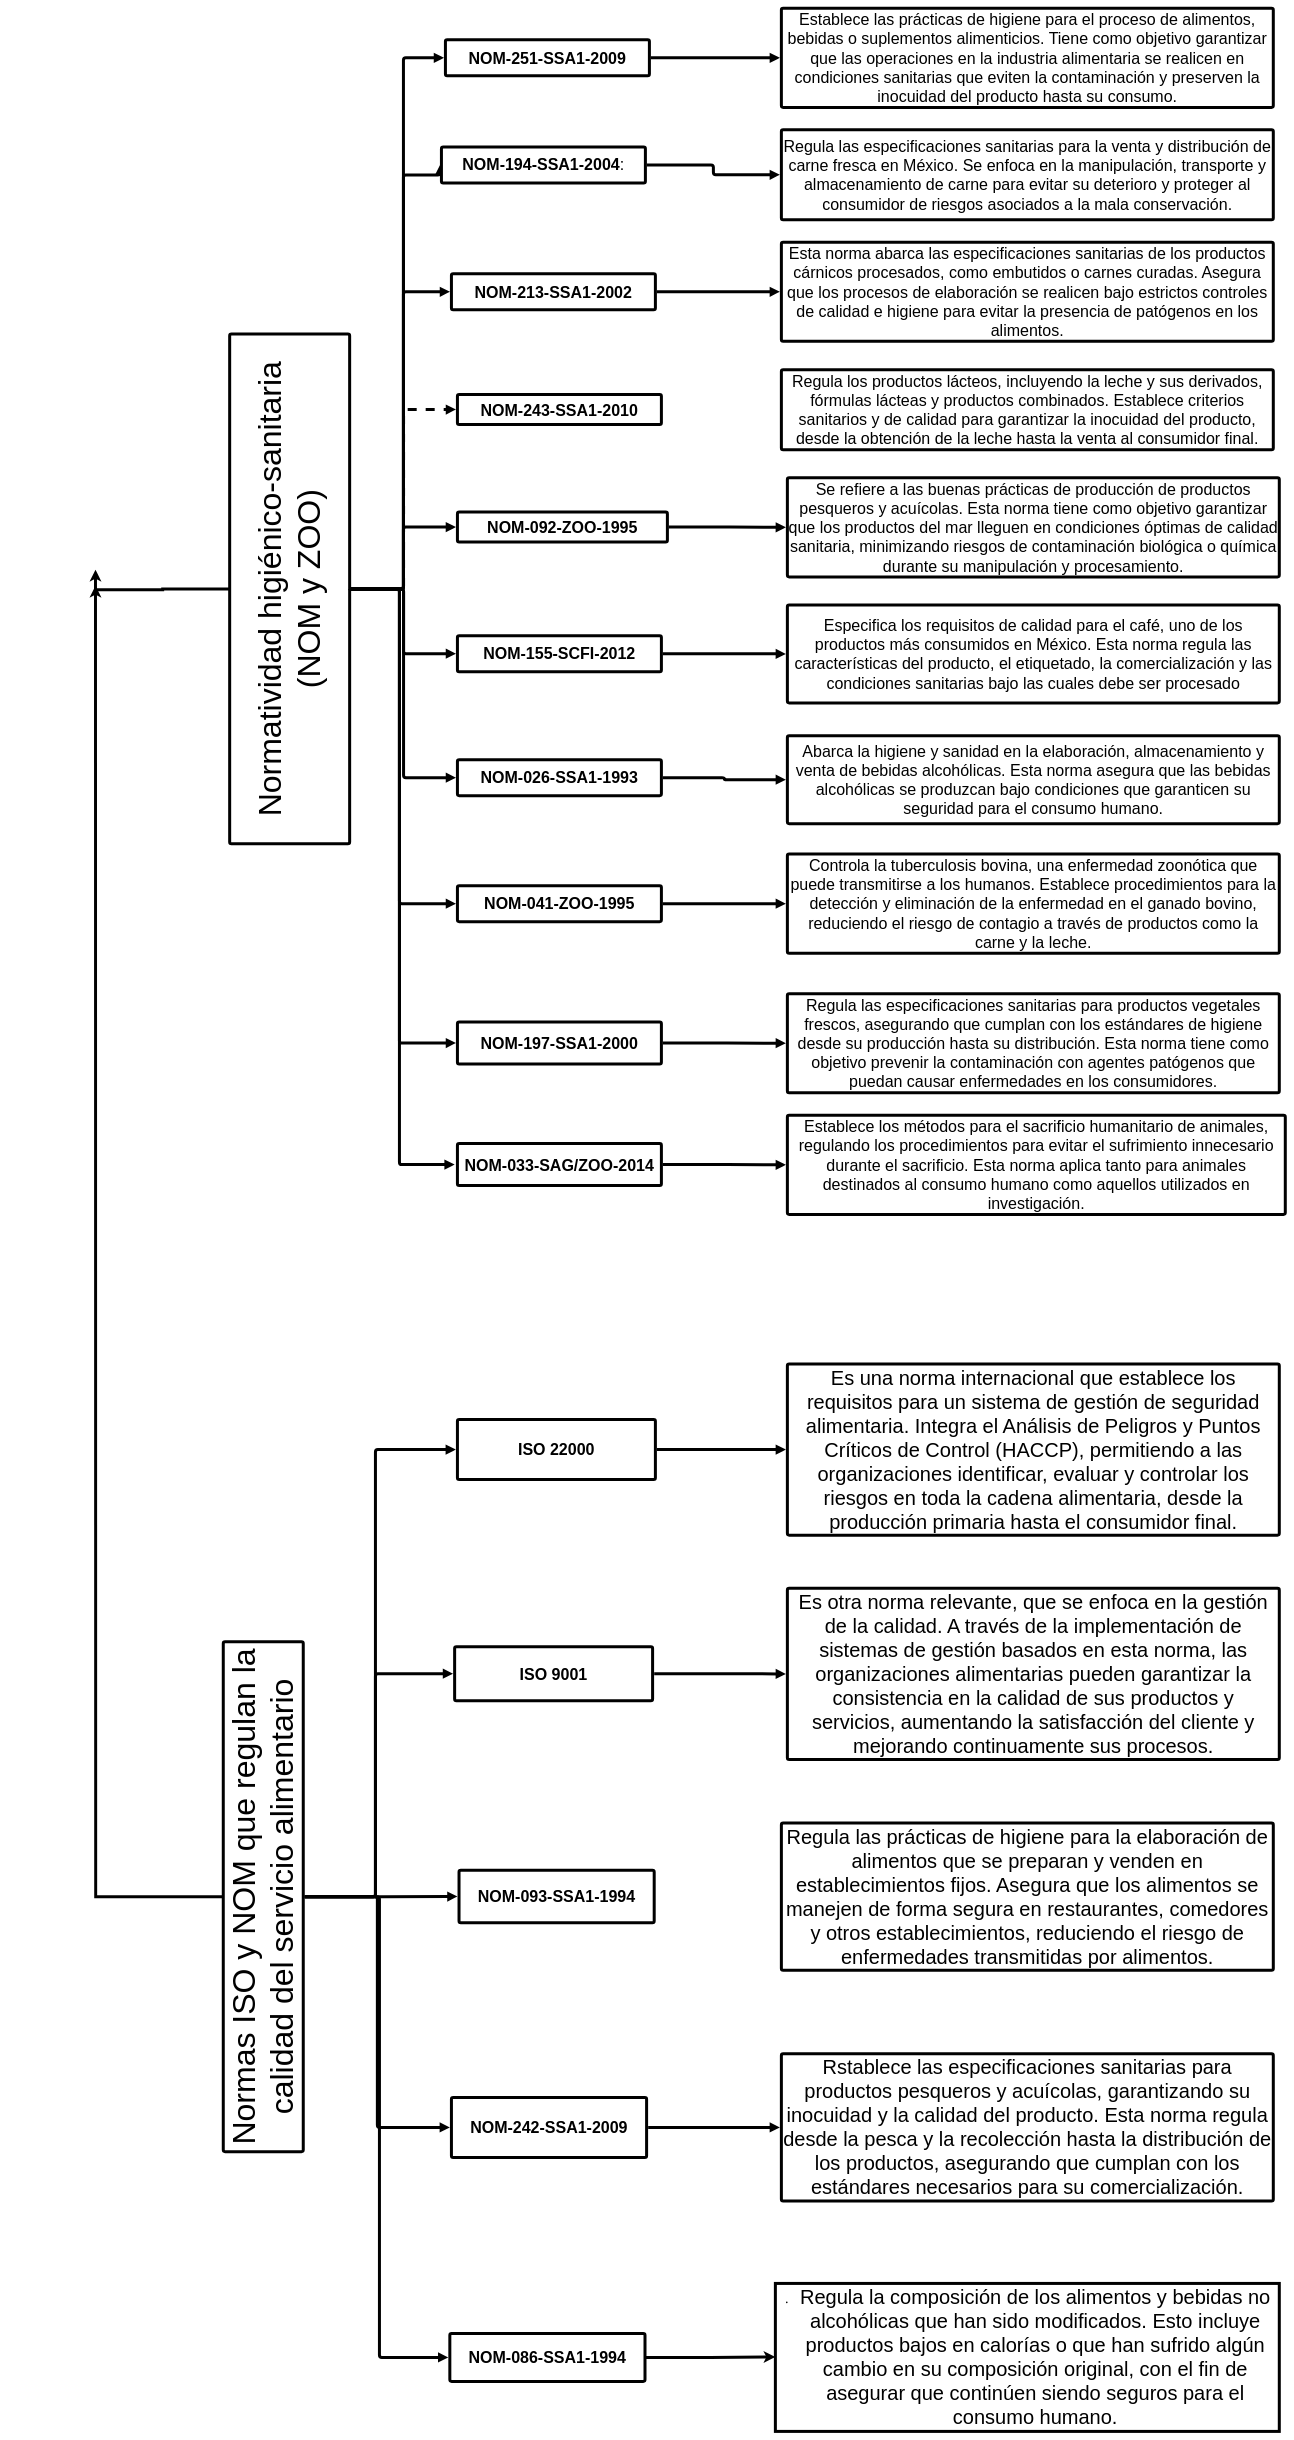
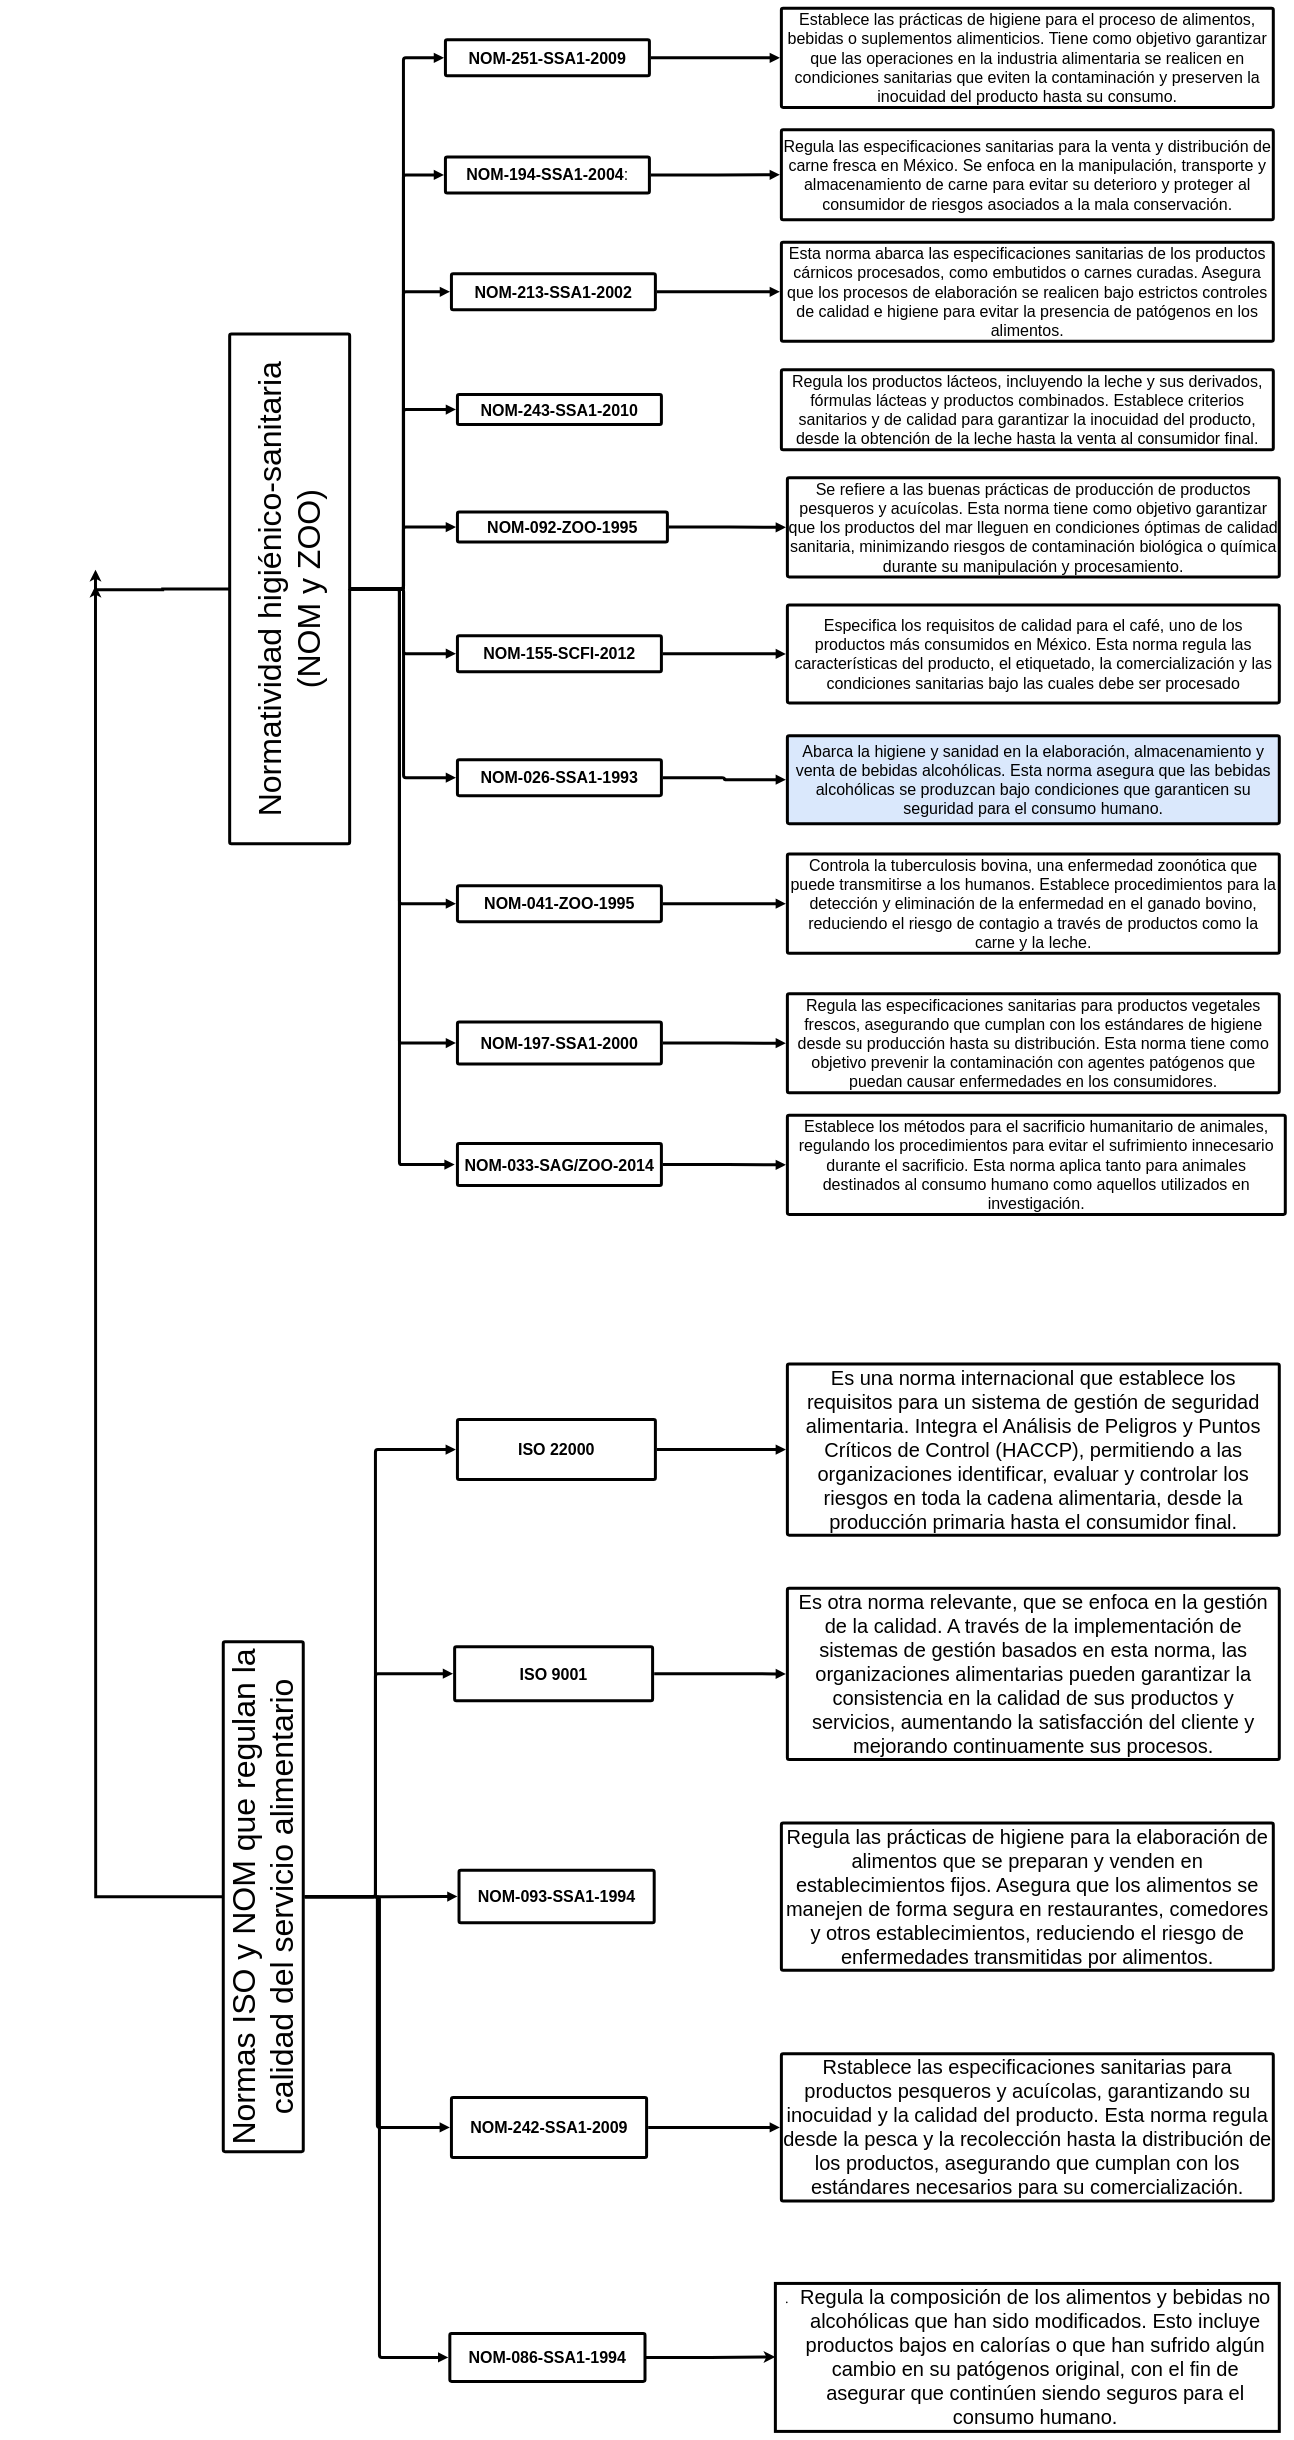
(543, 165) -> (547, 175)
(424, 410) -> (424, 410)
(1033, 780) -> (1033, 780)
(1027, 2358) -> (1027, 2358)
